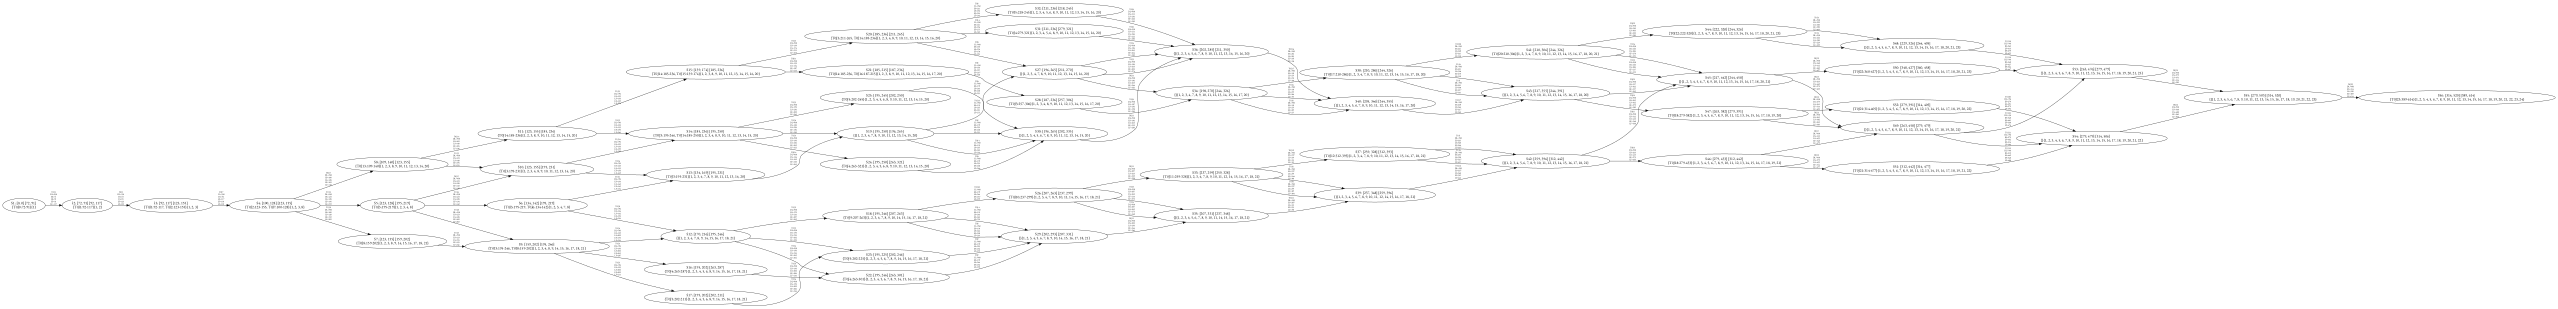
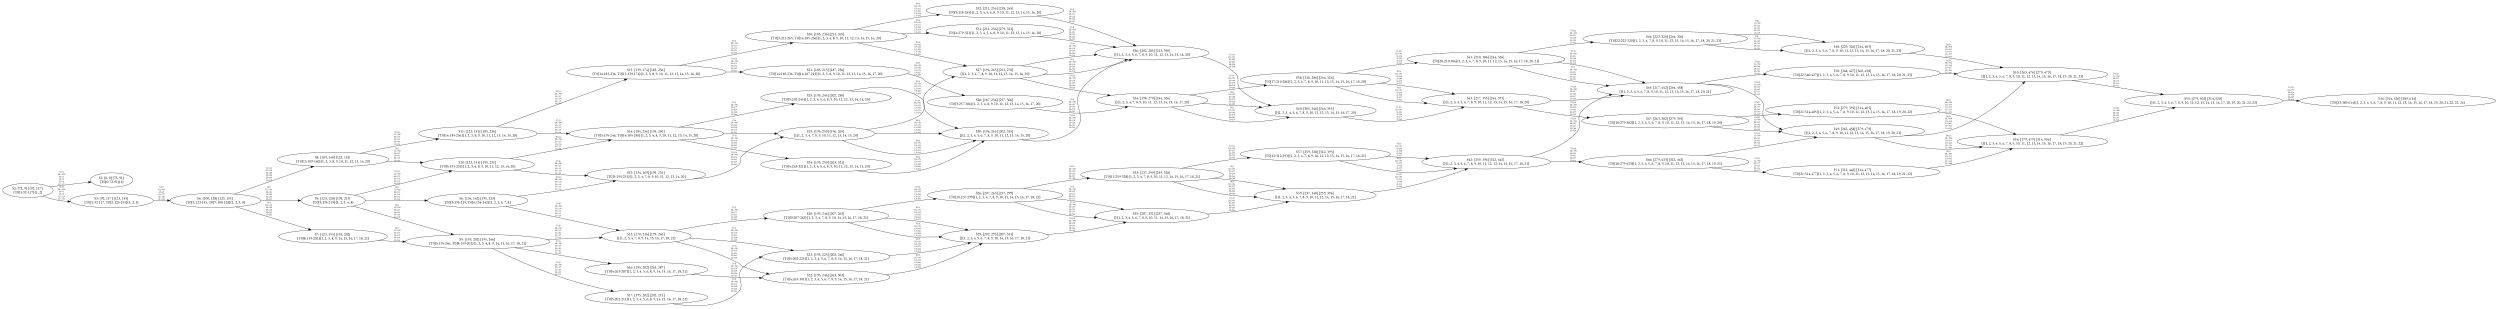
(52, 205) -> (69, 184)
